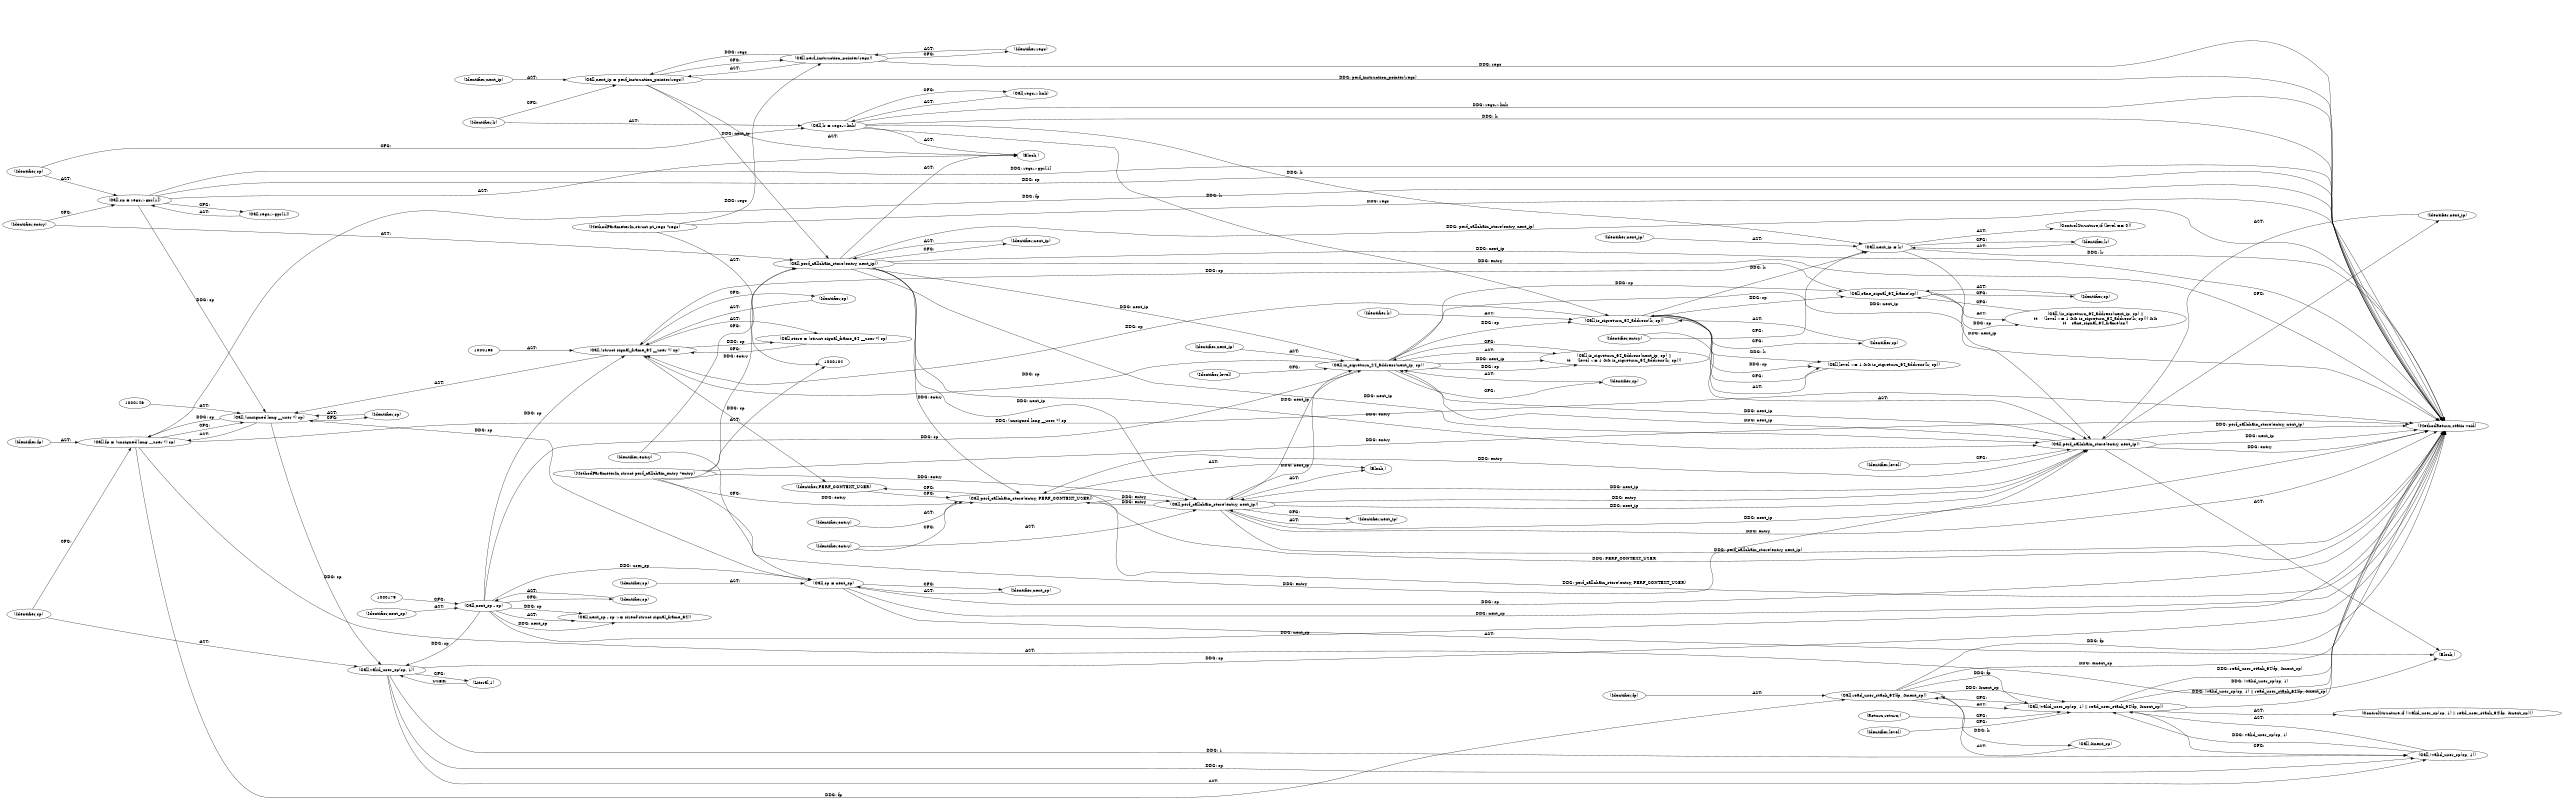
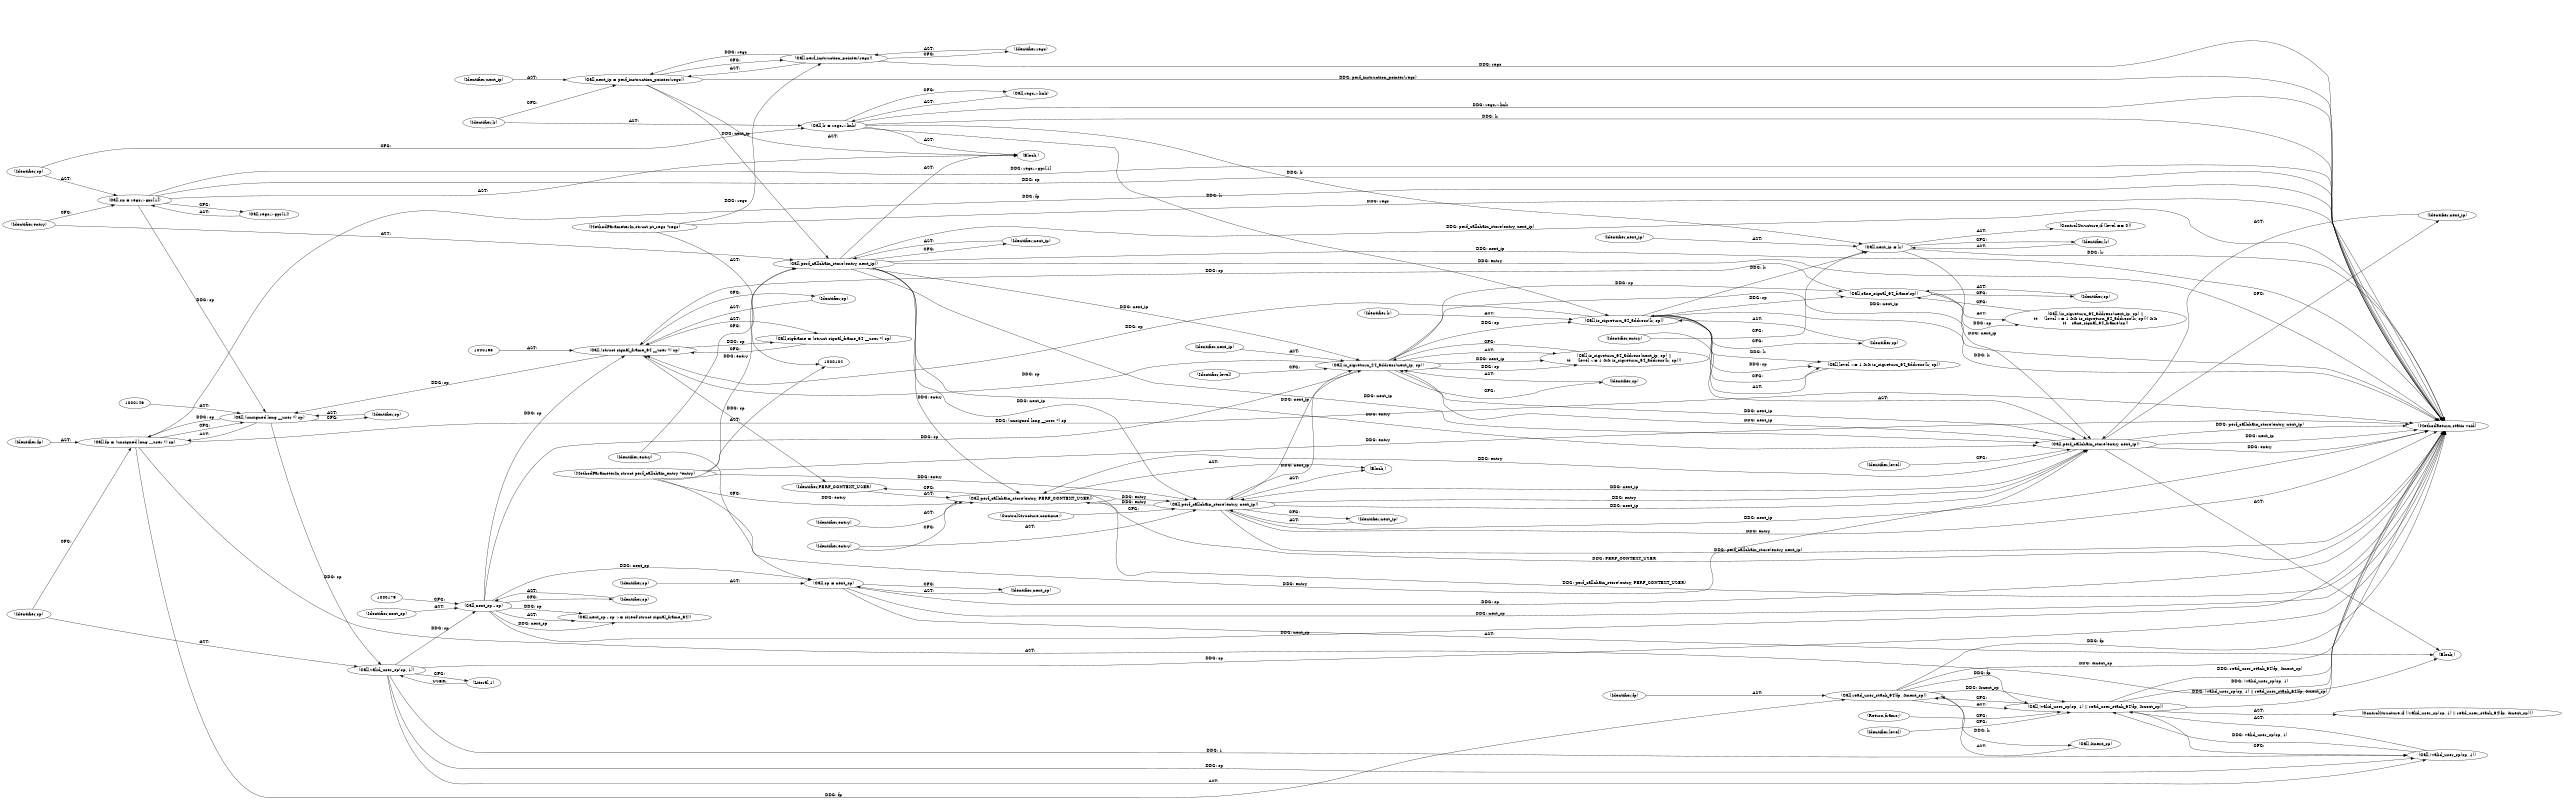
(834, 339) -> (834, 339)
none -> (2040, 370)
(440, 383) -> (440, 383)
(552, 480) -> none
(930, 494) -> (930, 494)
none -> (1031, 516)
(635, 566) -> (635, 566)
(450, 645) -> (432, 640)
(1884, 716) -> (1884, 716)
